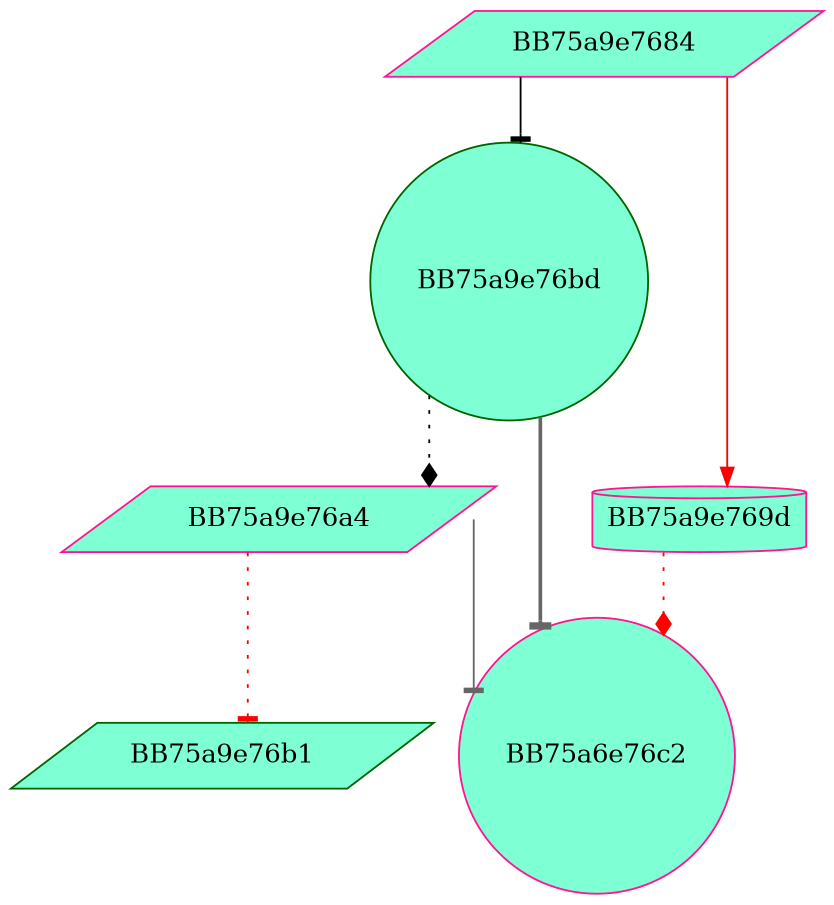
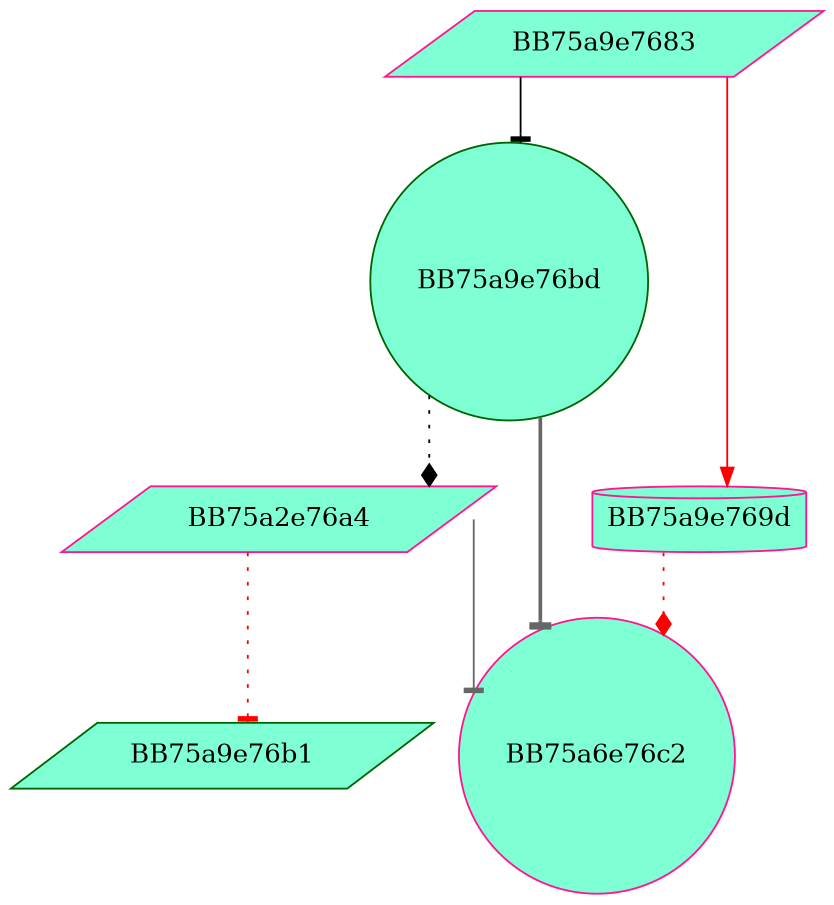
(604, 44) -> (604, 44)
(279, 519) -> (279, 519)
